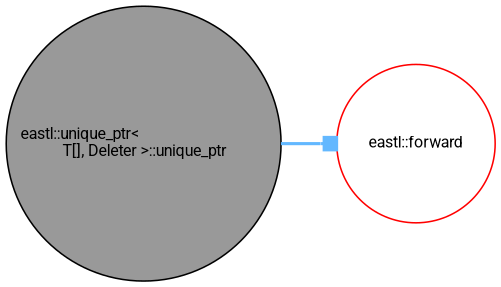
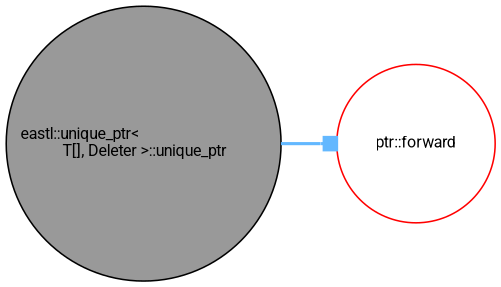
(416, 144) -> (416, 144)
